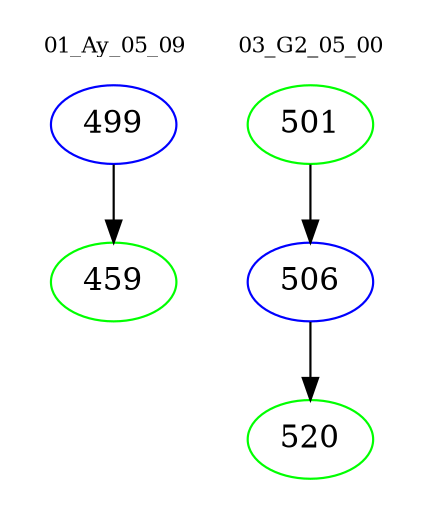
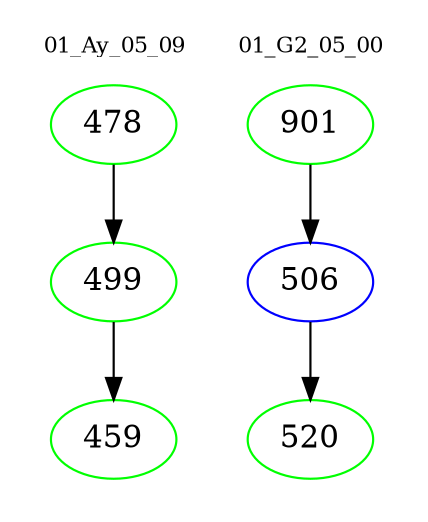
(312, 47) -> (312, 47)
(114, 125) -> (114, 282)
none -> (114, 125)
(310, 125) -> (310, 125)
